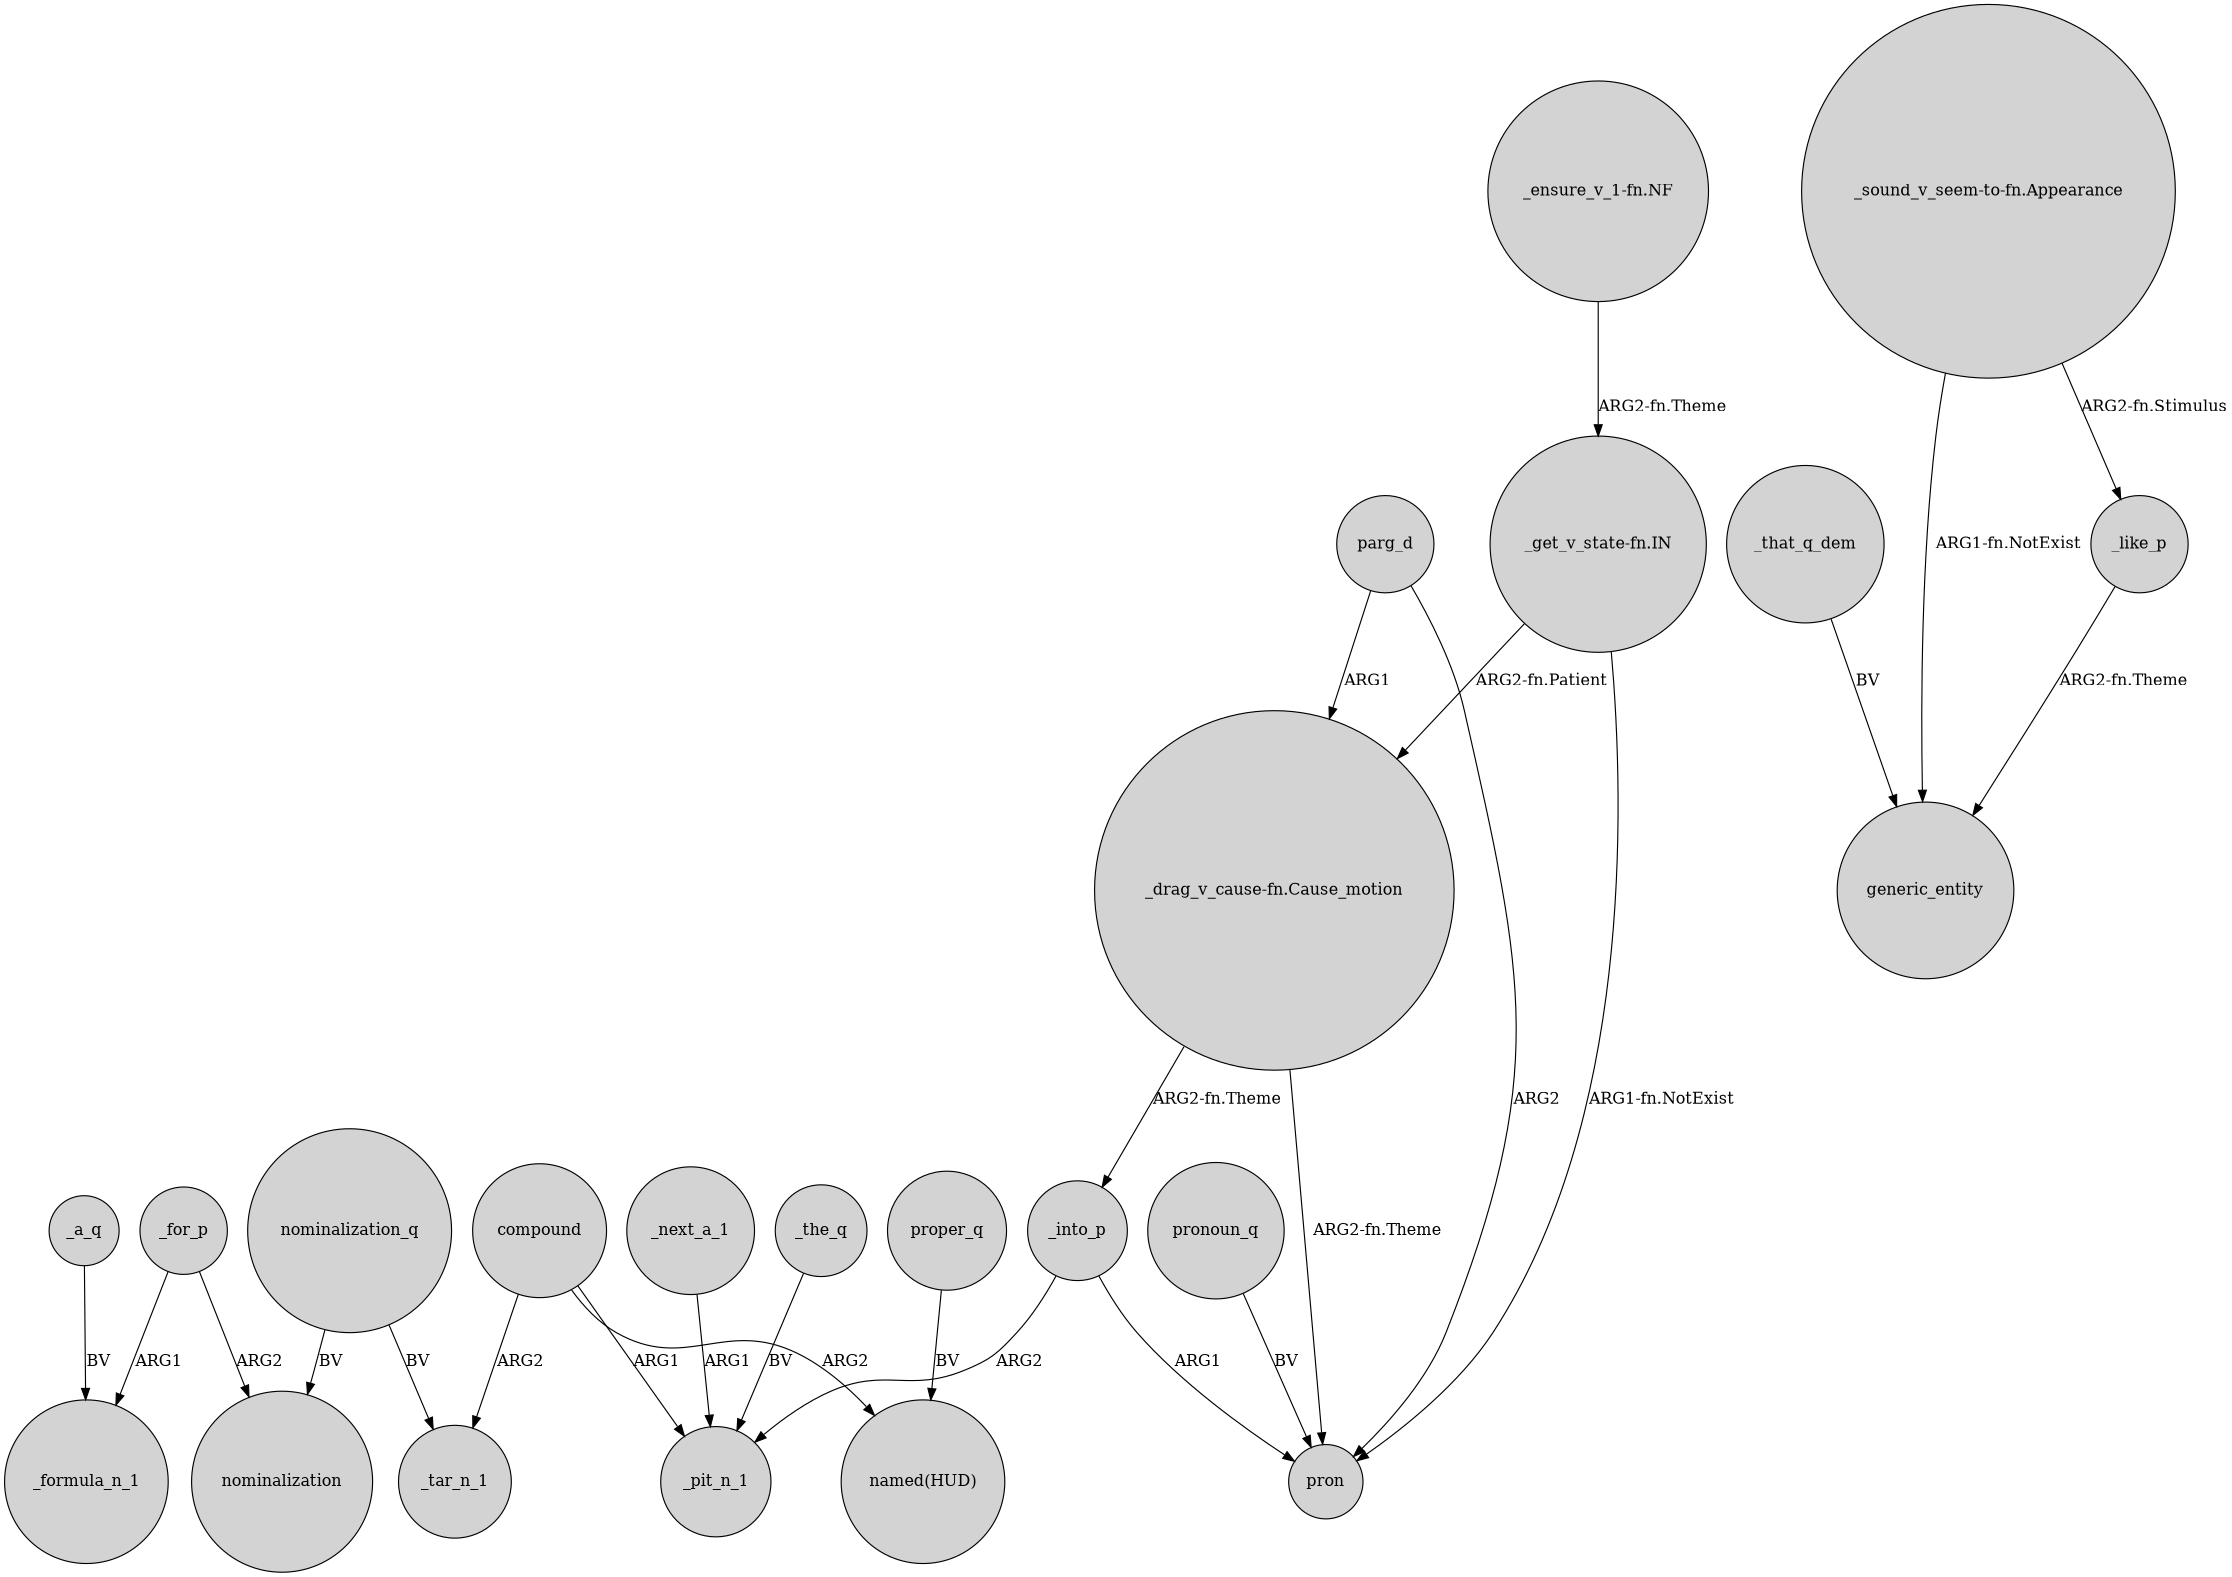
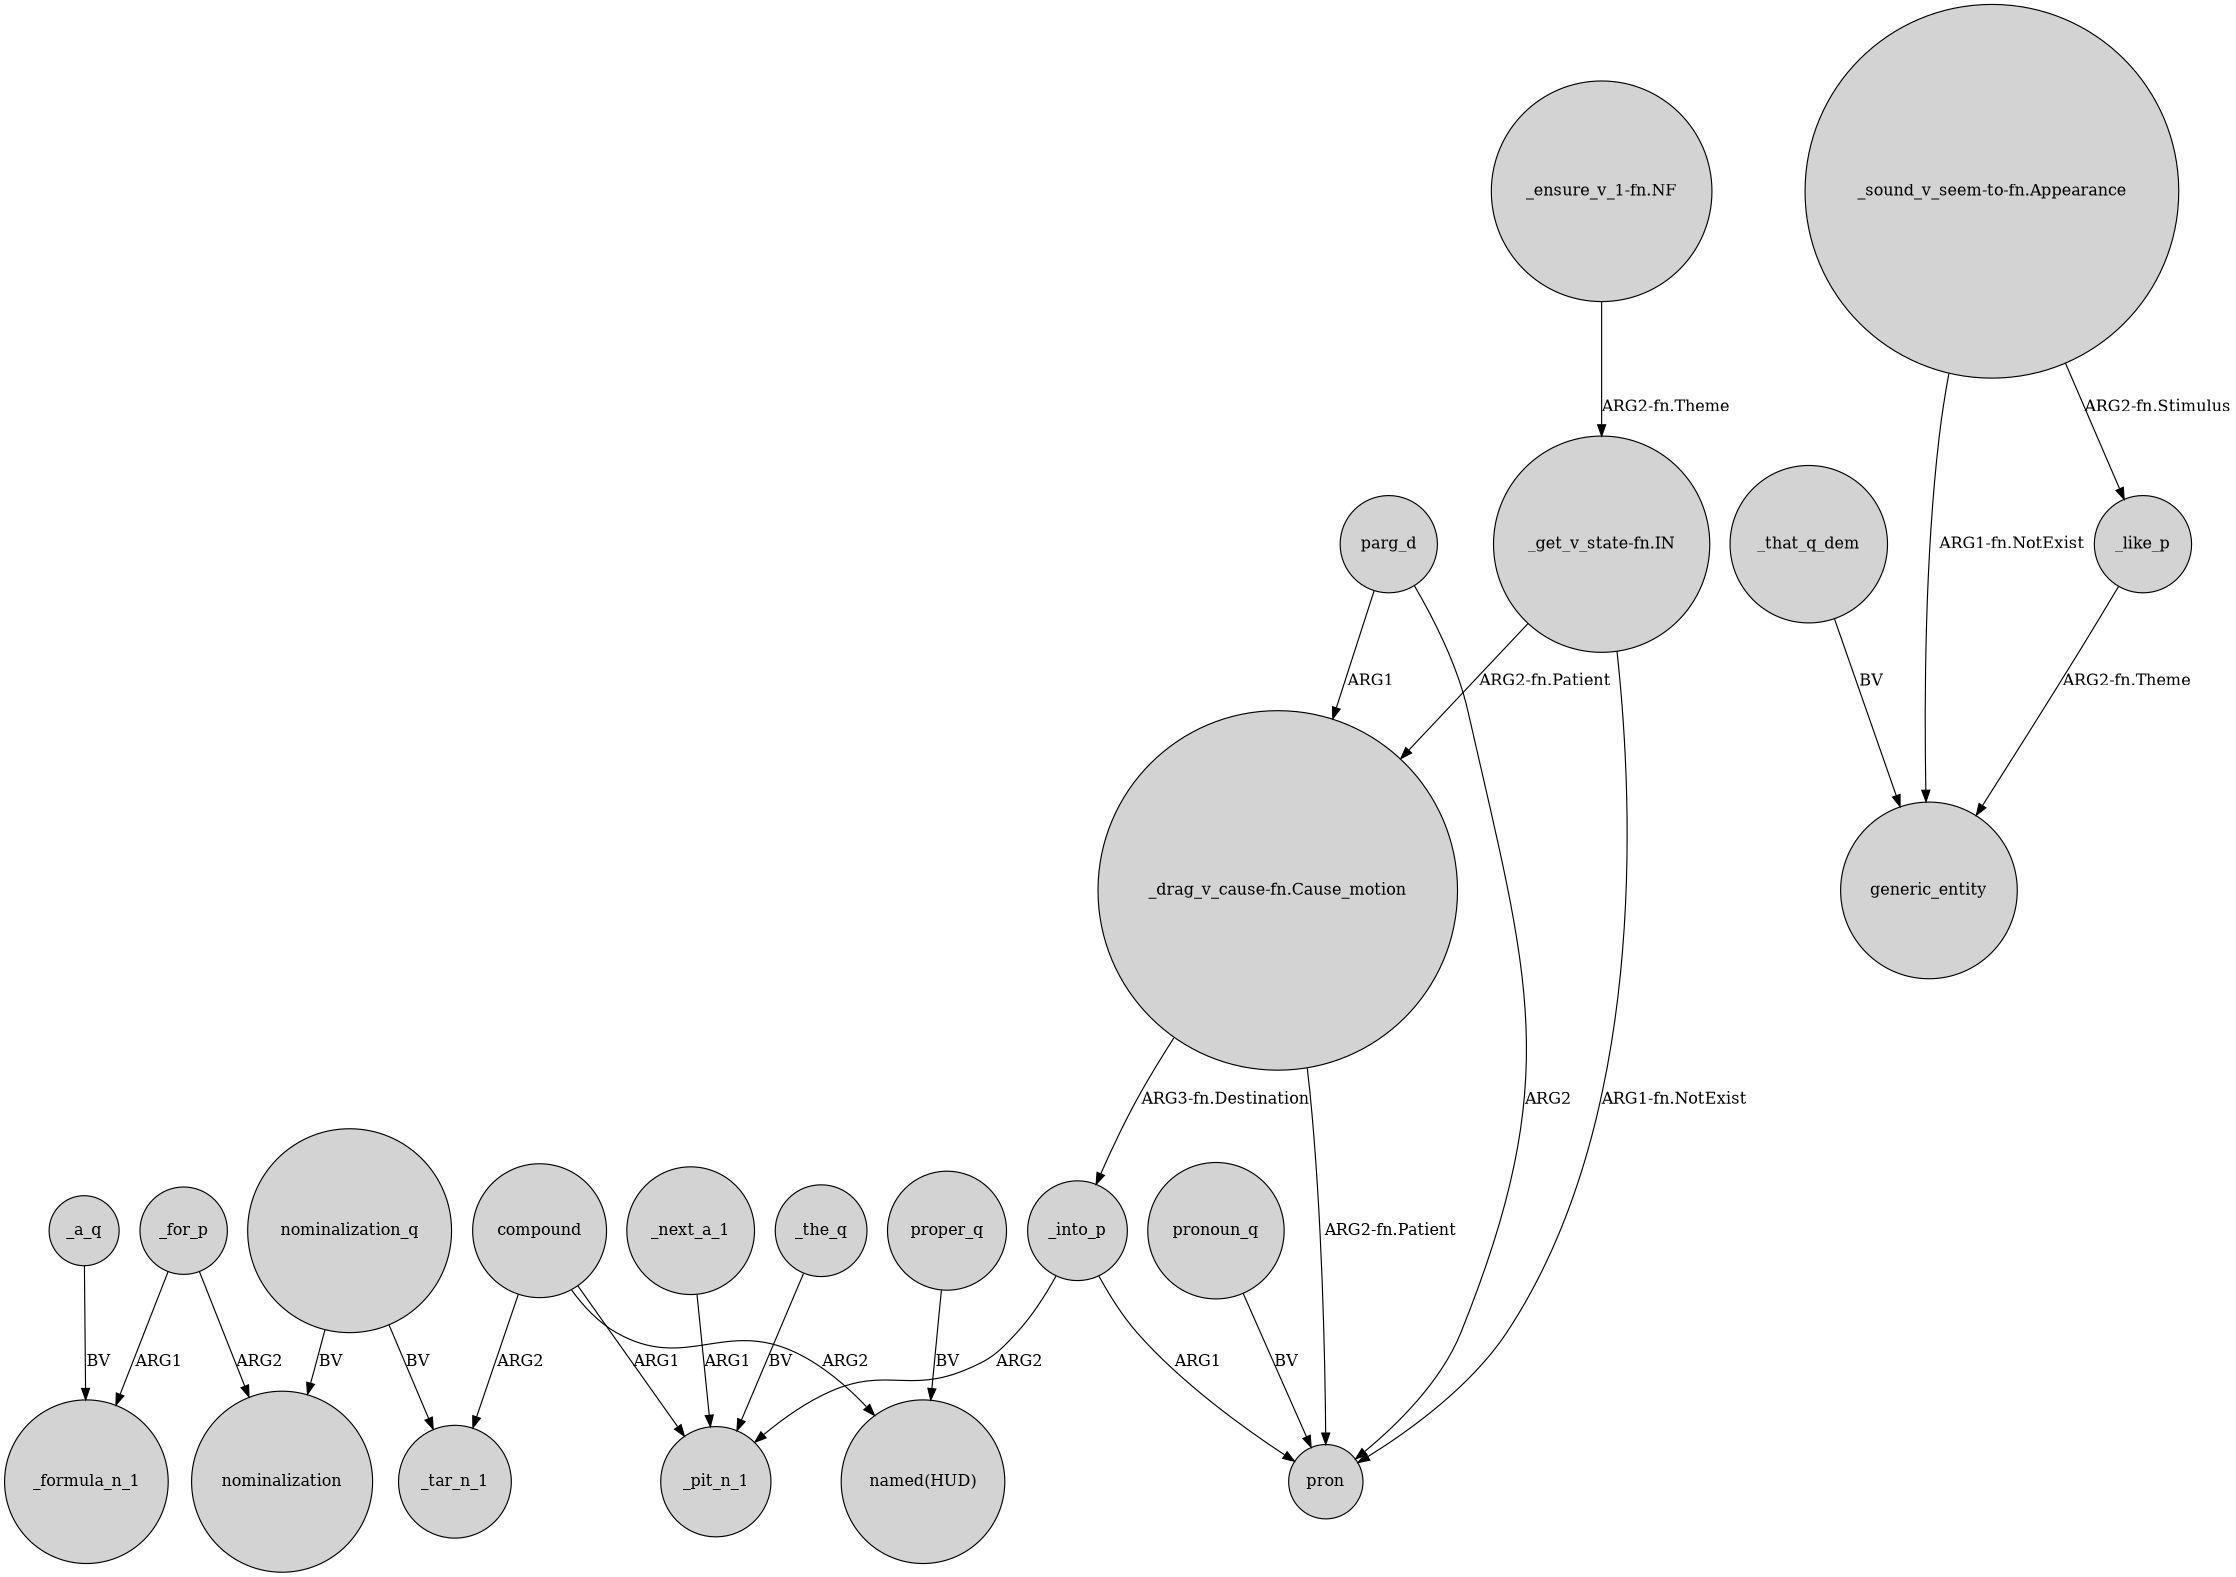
(1217, 1100) -> (1226, 1100)
(1377, 1231) -> (1391, 1231)
